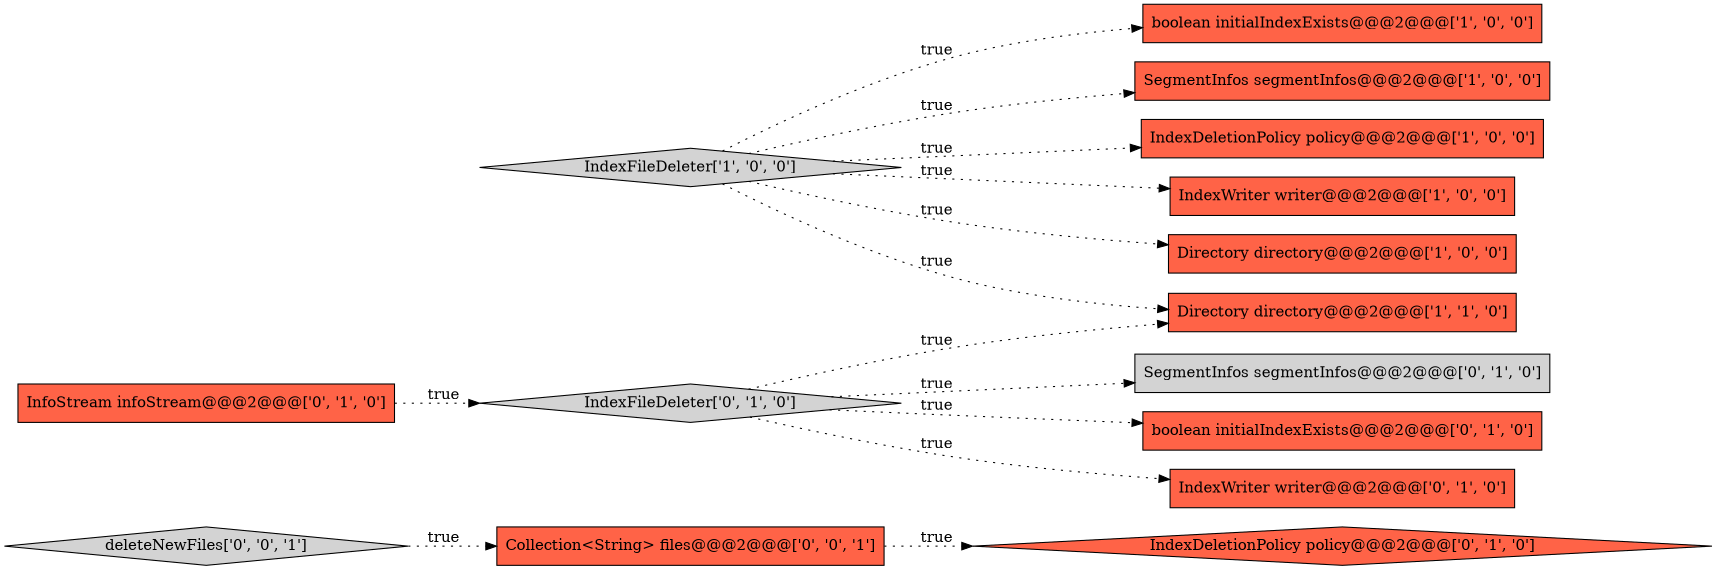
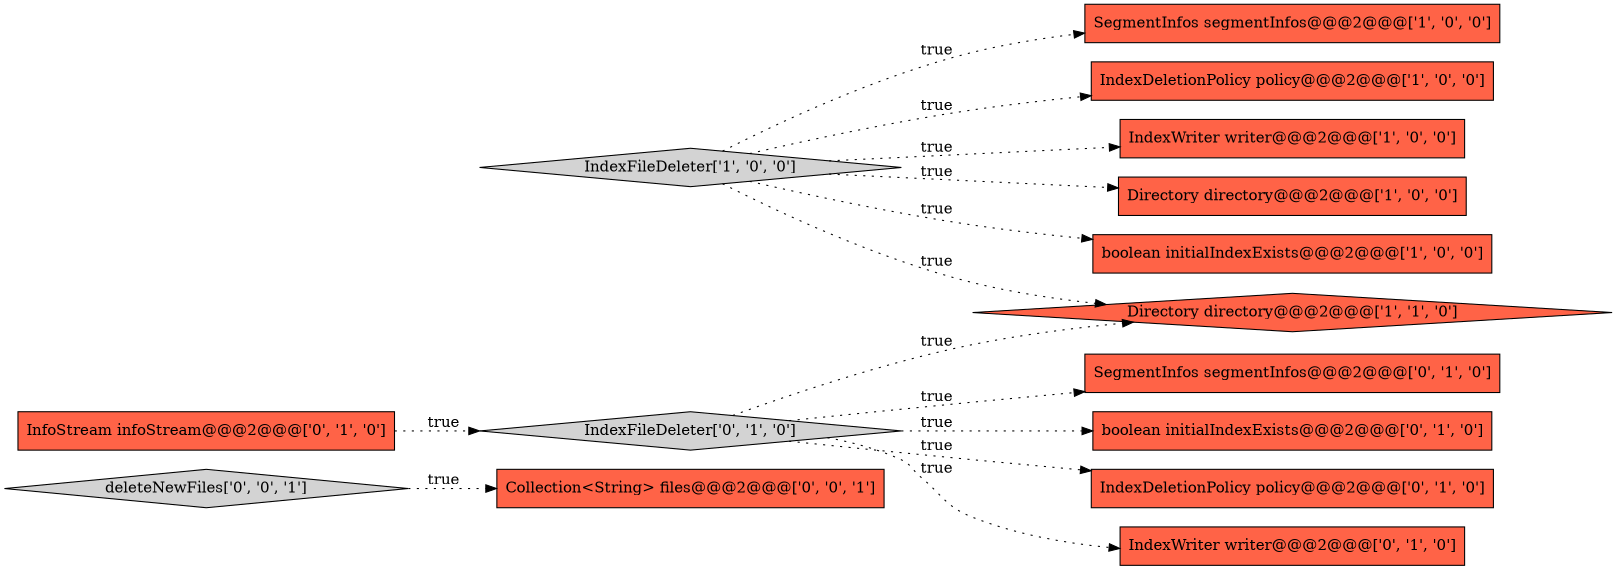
(1342, 313) -> (1292, 313)
(1342, 373) -> (1292, 373)
(923, 546) -> (935, 456)
(1342, 546) -> (1292, 489)
